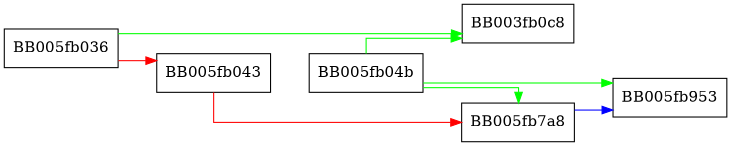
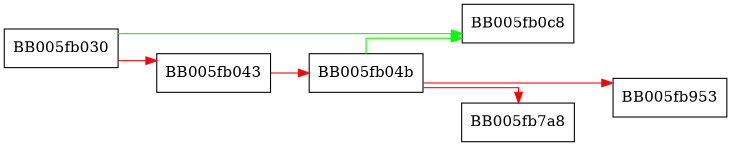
(518, 24) -> (518, 24)
(61, 48) -> (61, 48)
(526, 83) -> (526, 83)
(473, 88) -> (473, 88)
(588, 110) -> none
(317, 122) -> (285, 73)
